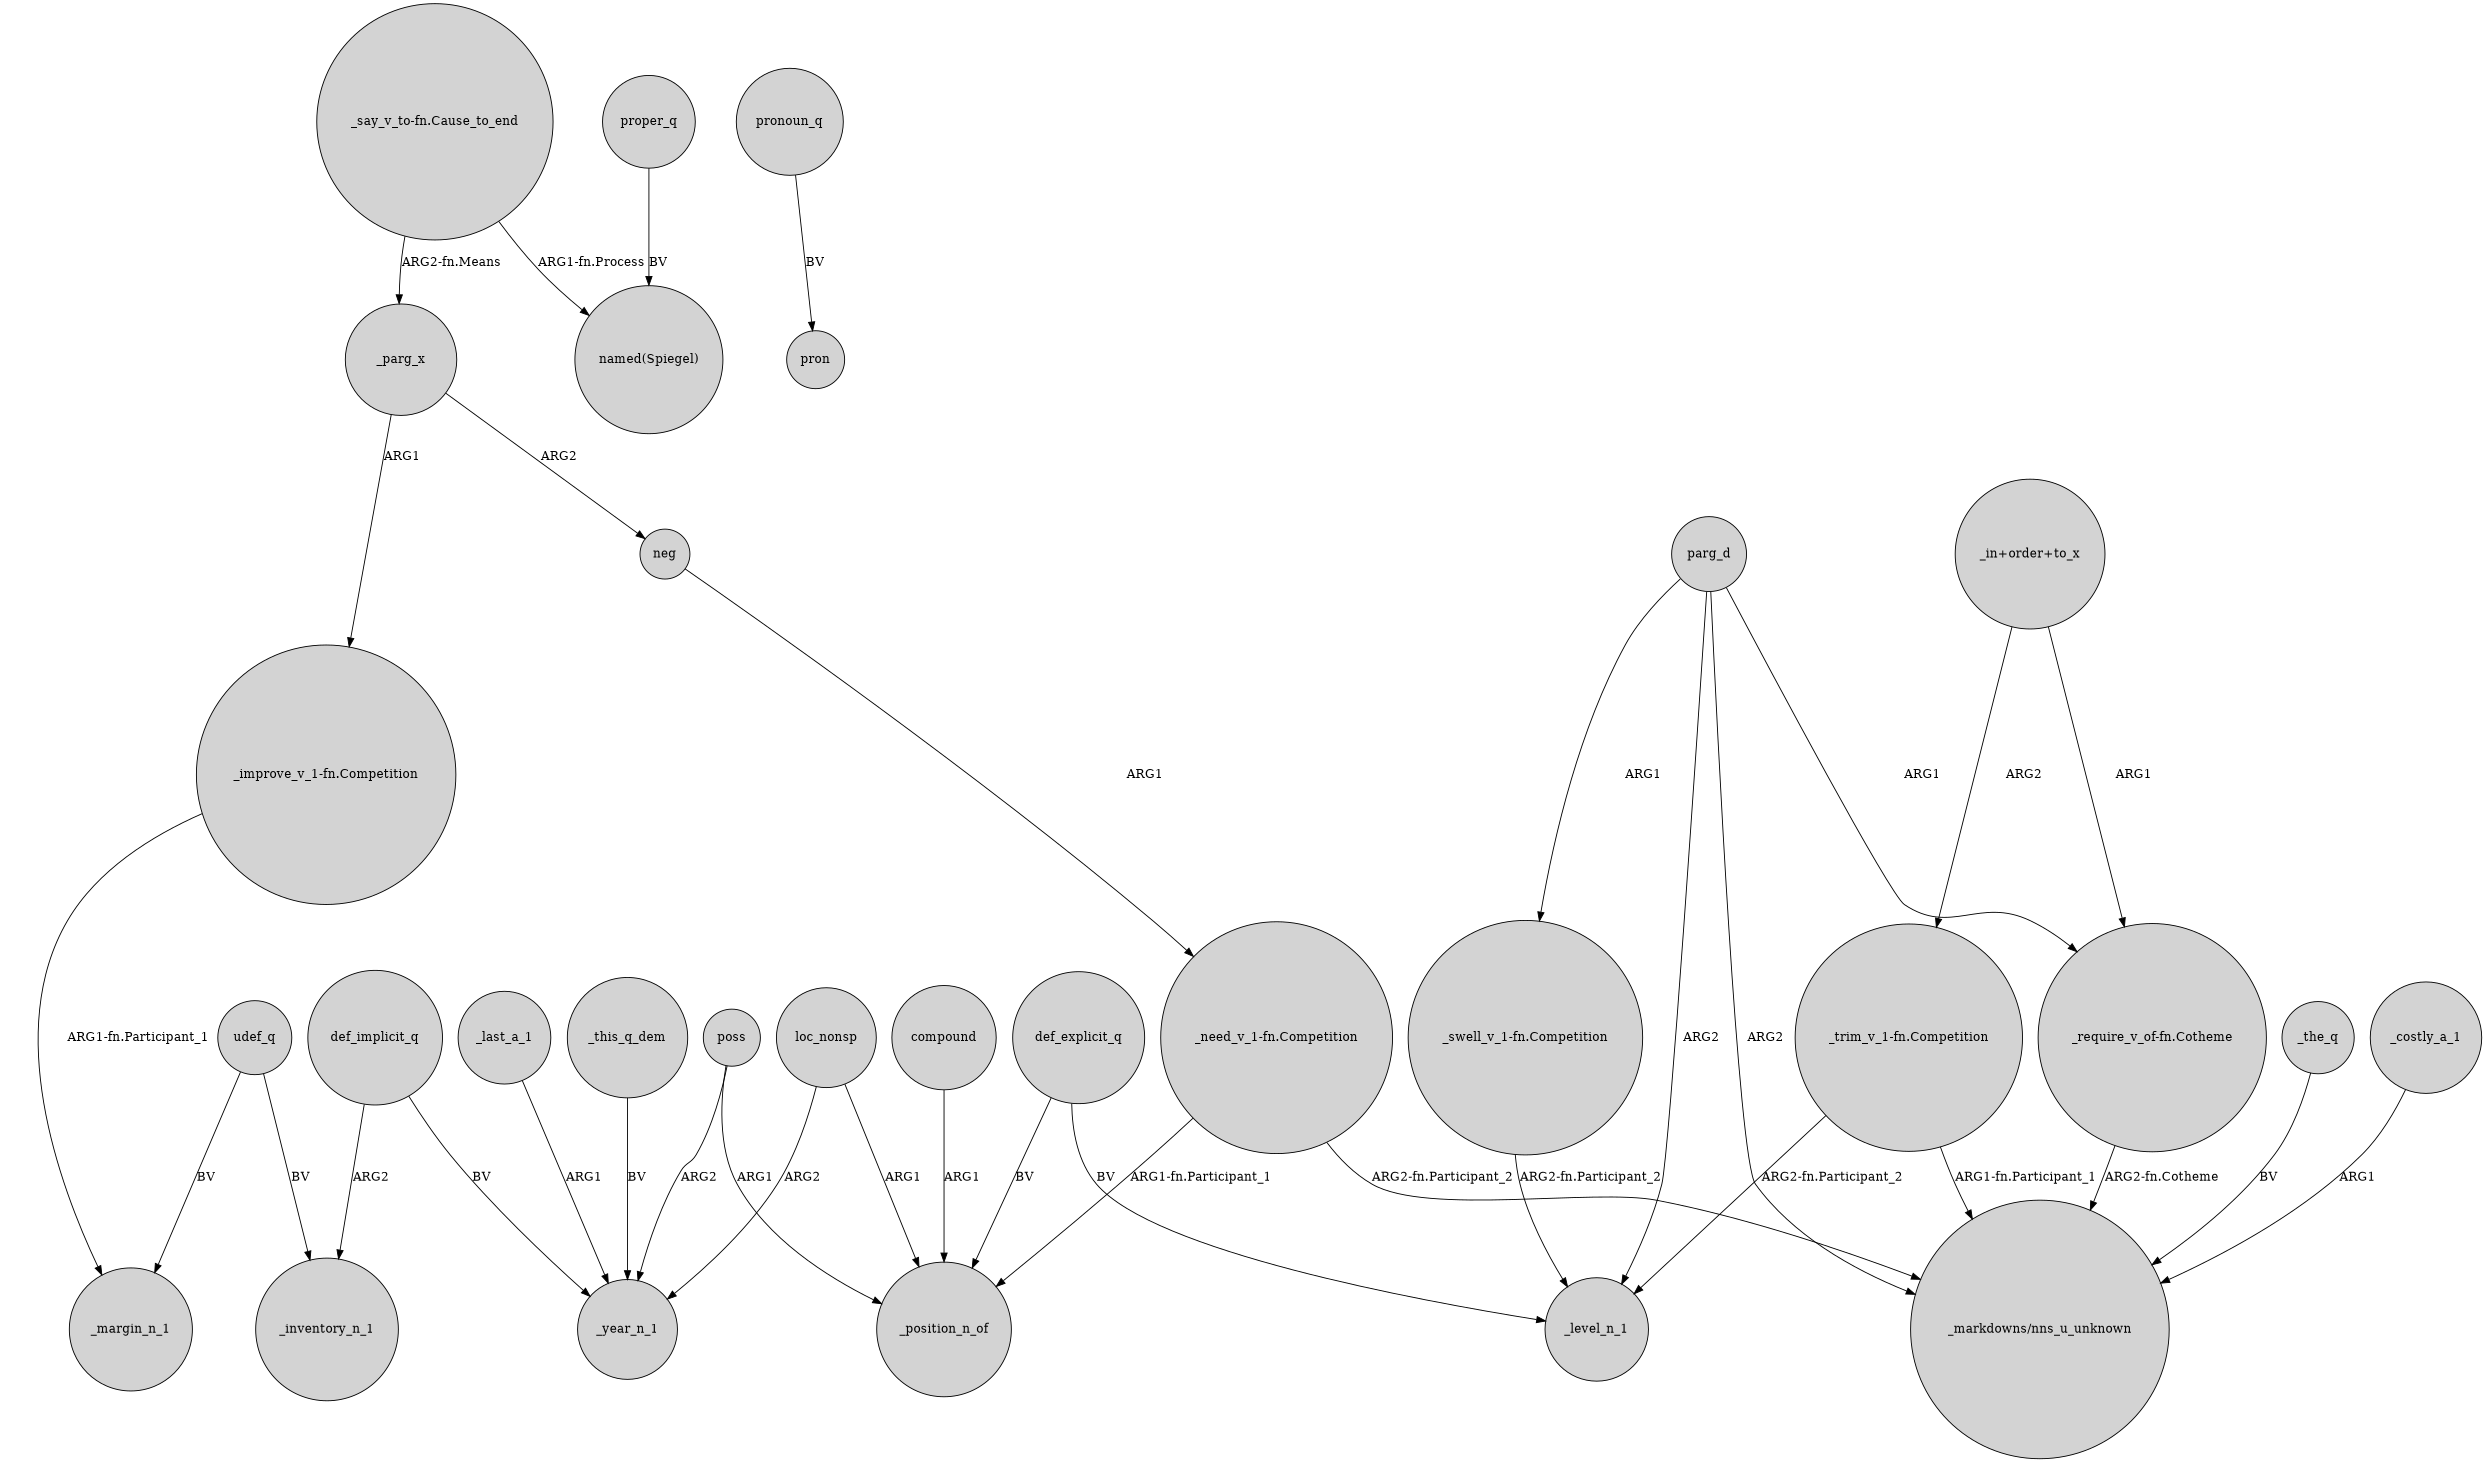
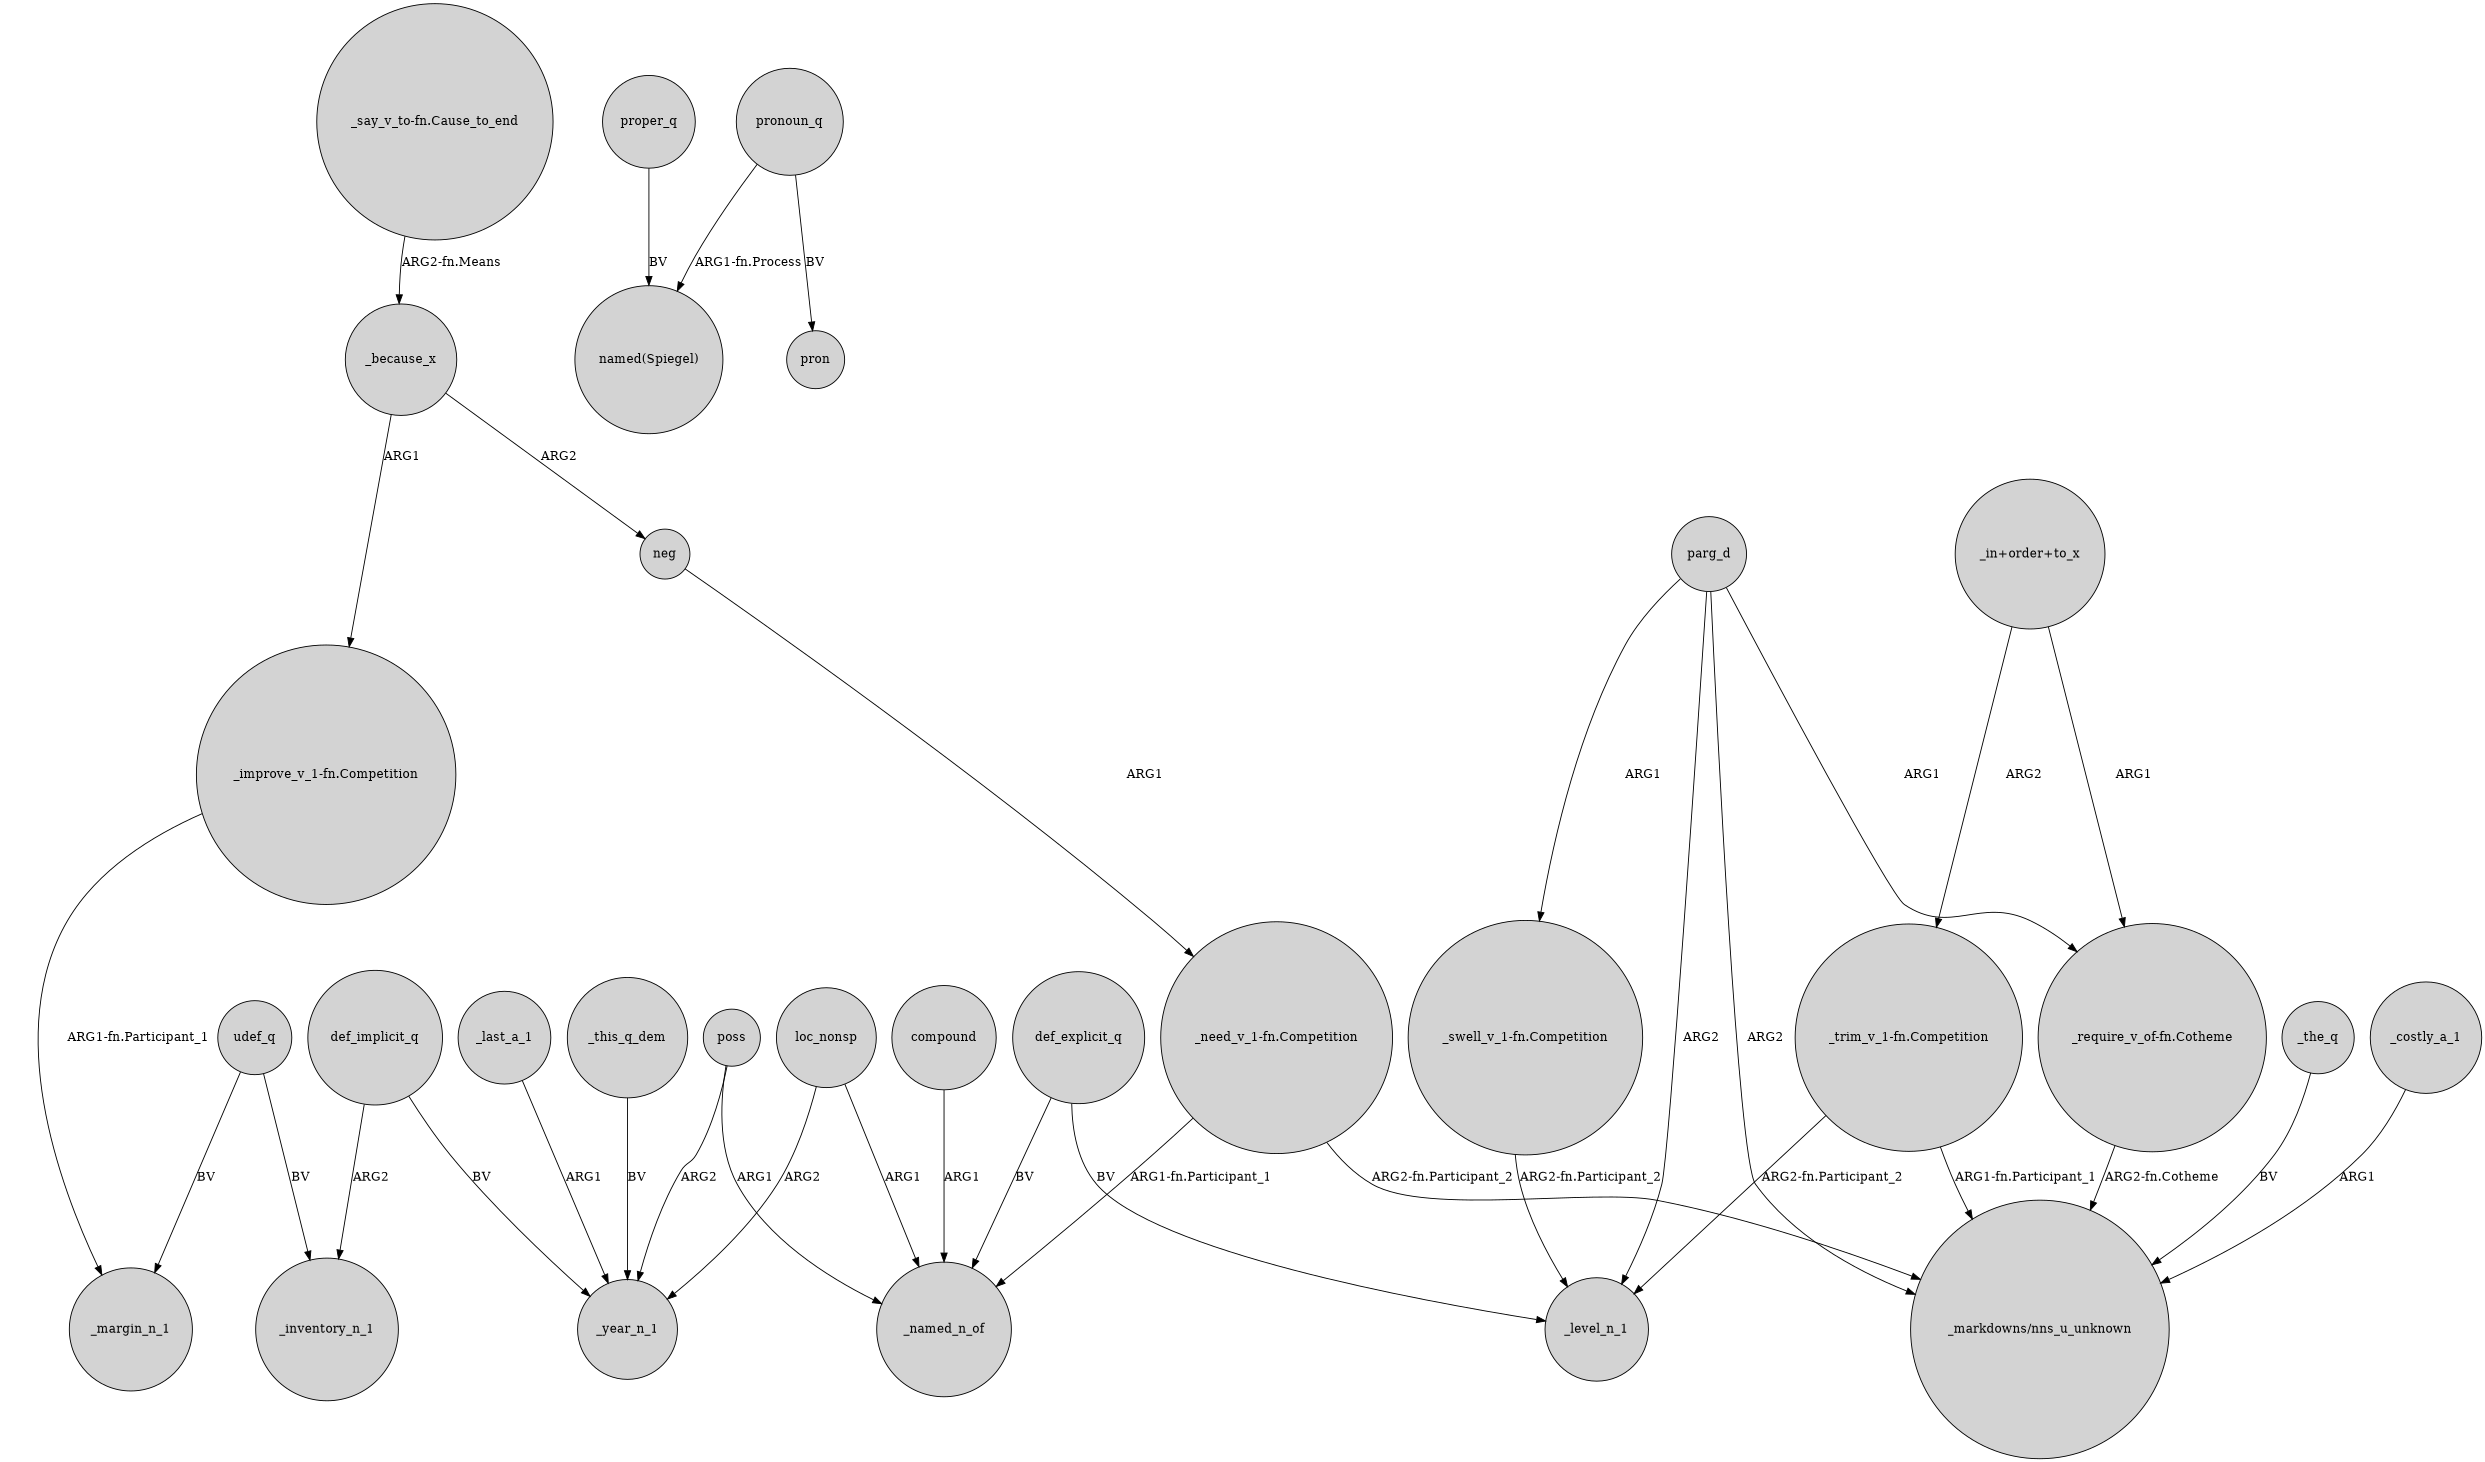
(537, 268) -> (716, 222)
(401, 360) -> (401, 360)
(944, 1329) -> (944, 1329)
